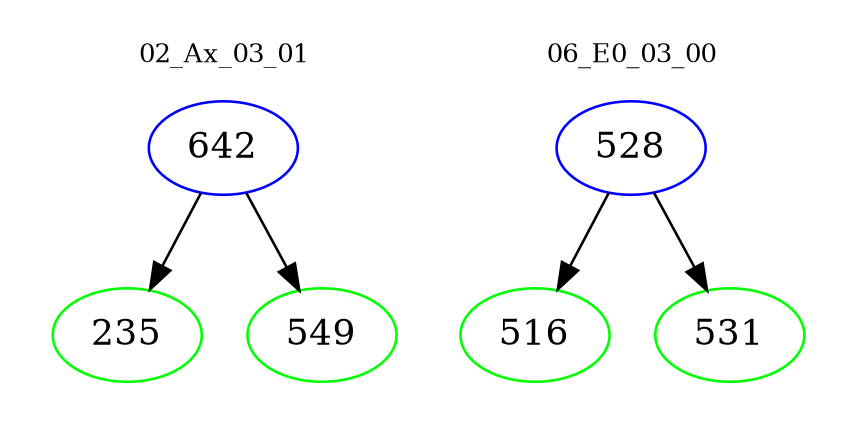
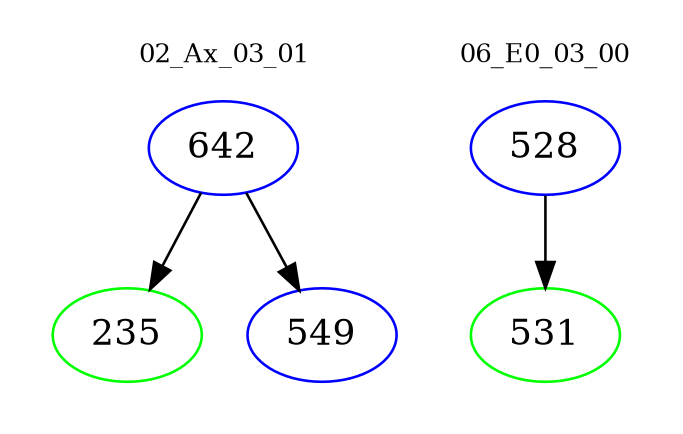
(322, 335) -> (322, 335)
(535, 335) -> none
